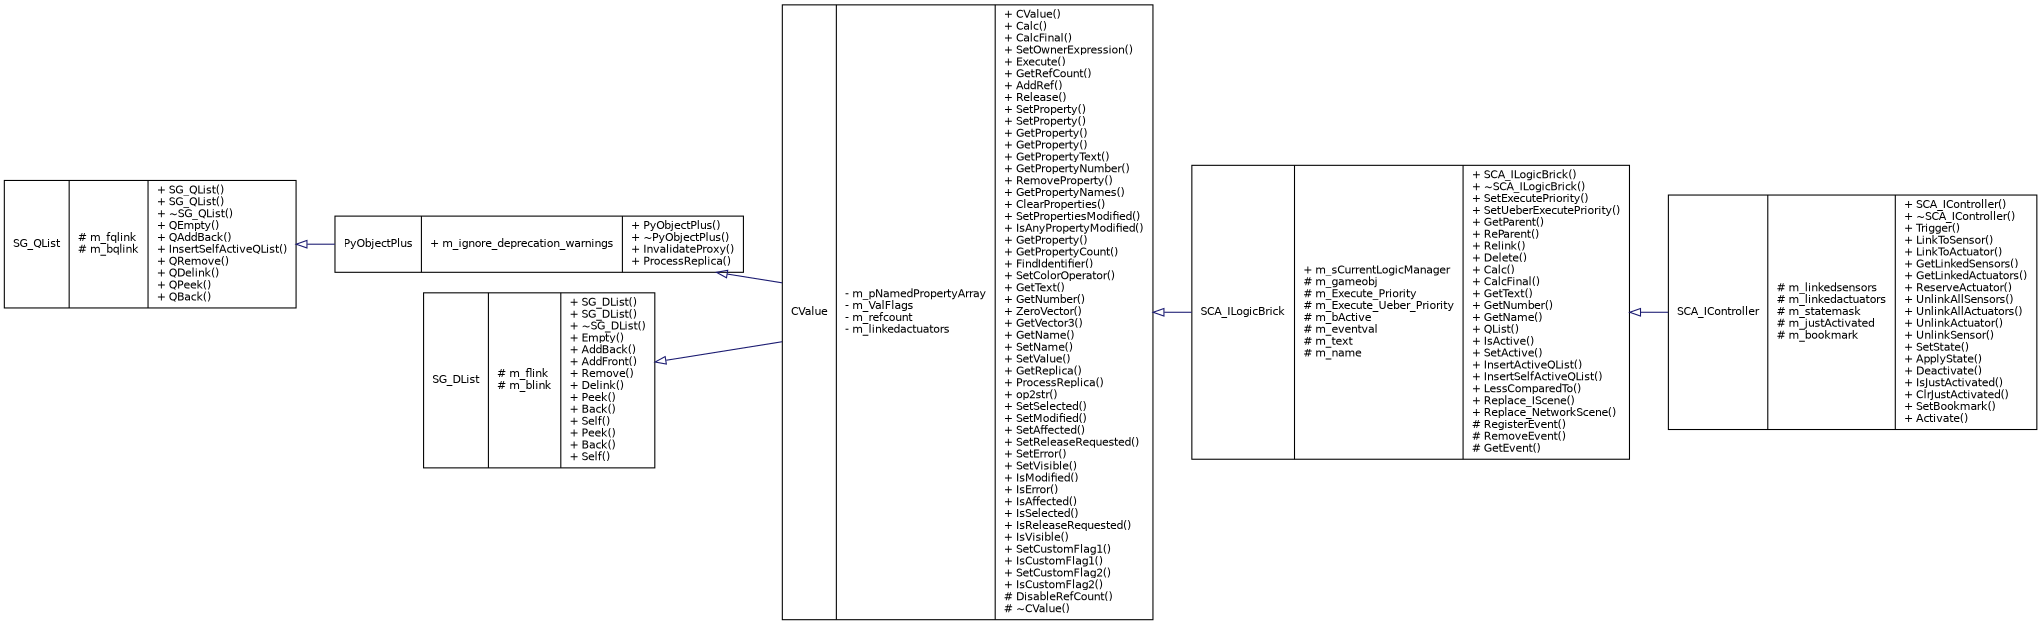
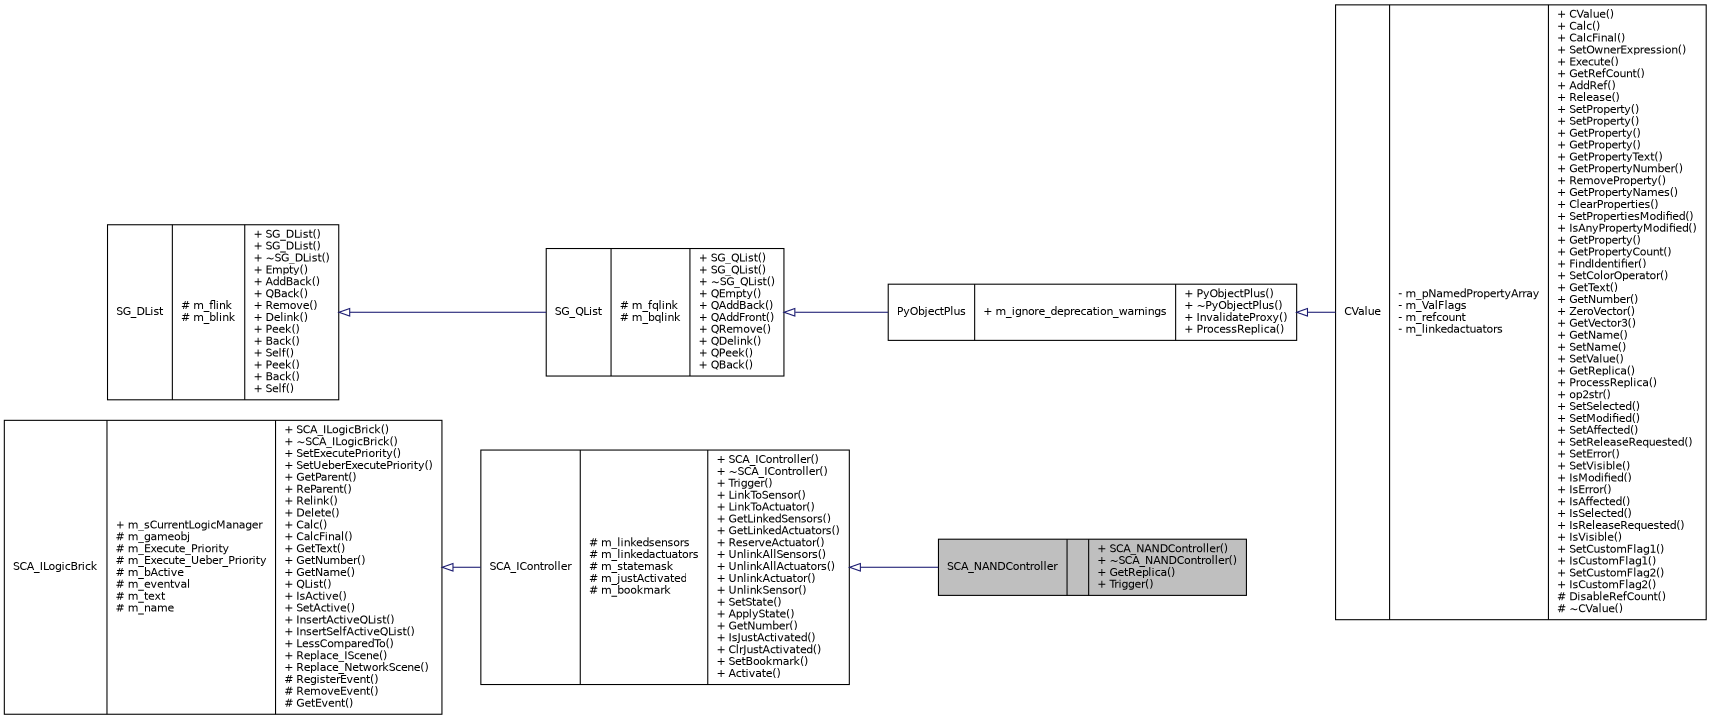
(222, 250) -> (736, 318)
(1178, 312) -> none
(724, 351) -> (448, 312)
(603, 362) -> (281, 294)
(1943, 371) -> (757, 626)
none -> (1092, 567)
